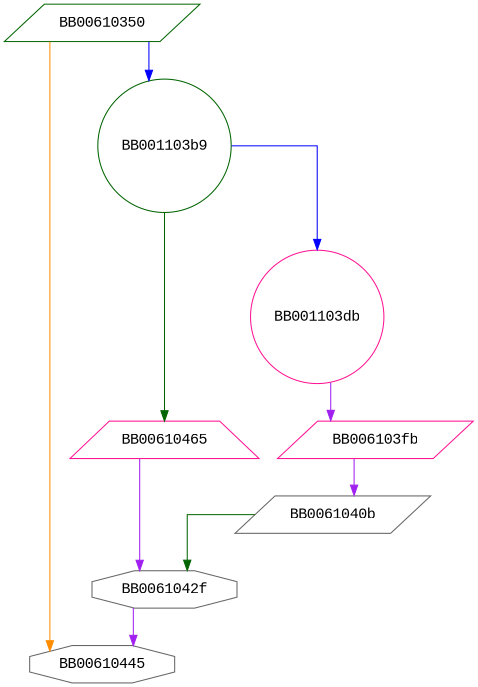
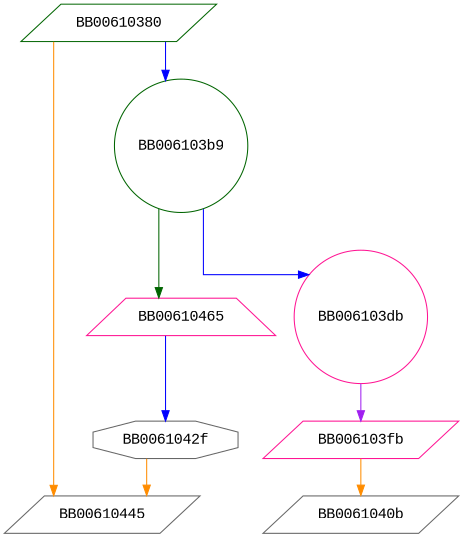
(102, 23) -> (119, 23)
(164, 146) -> (181, 146)
(317, 317) -> (361, 317)
(354, 472) -> (361, 472)
(140, 510) -> (166, 373)
(198, 515) -> none
(133, 622) -> (147, 472)
(102, 664) -> (102, 515)
